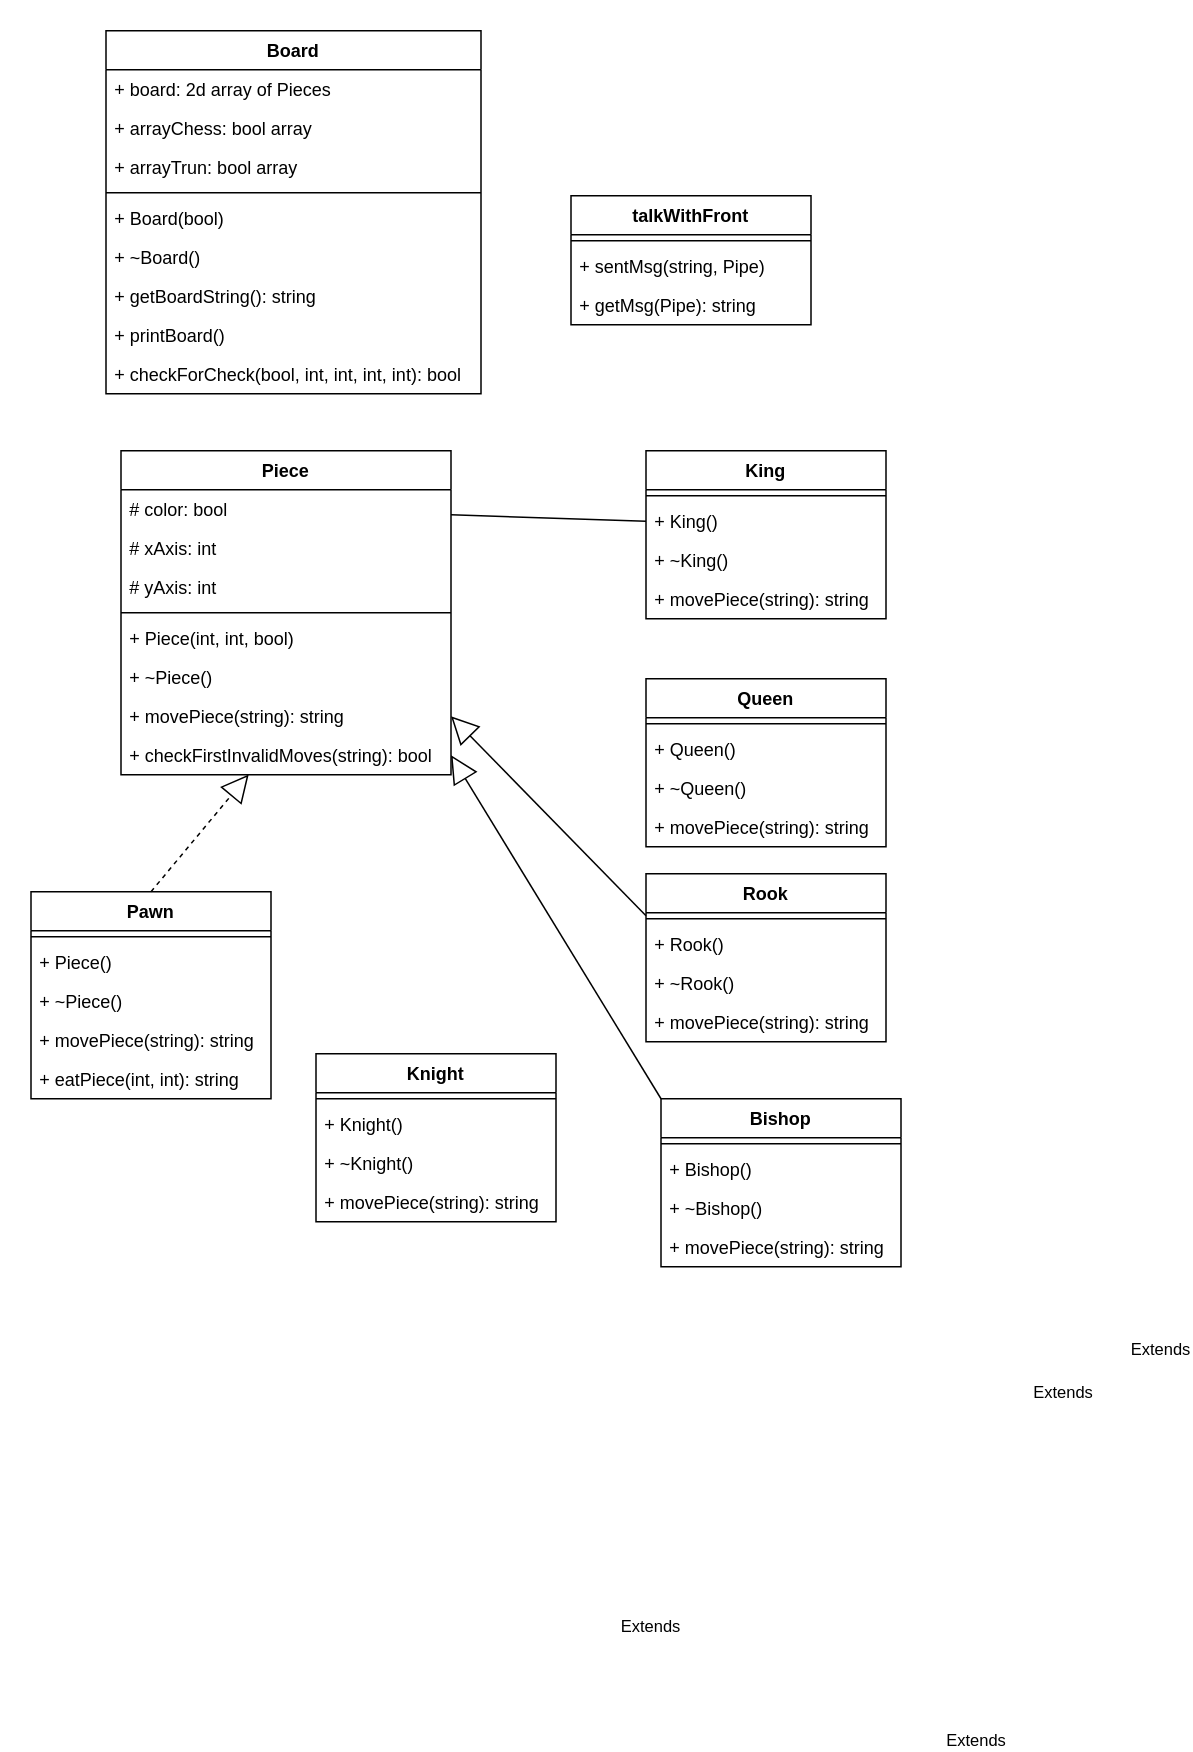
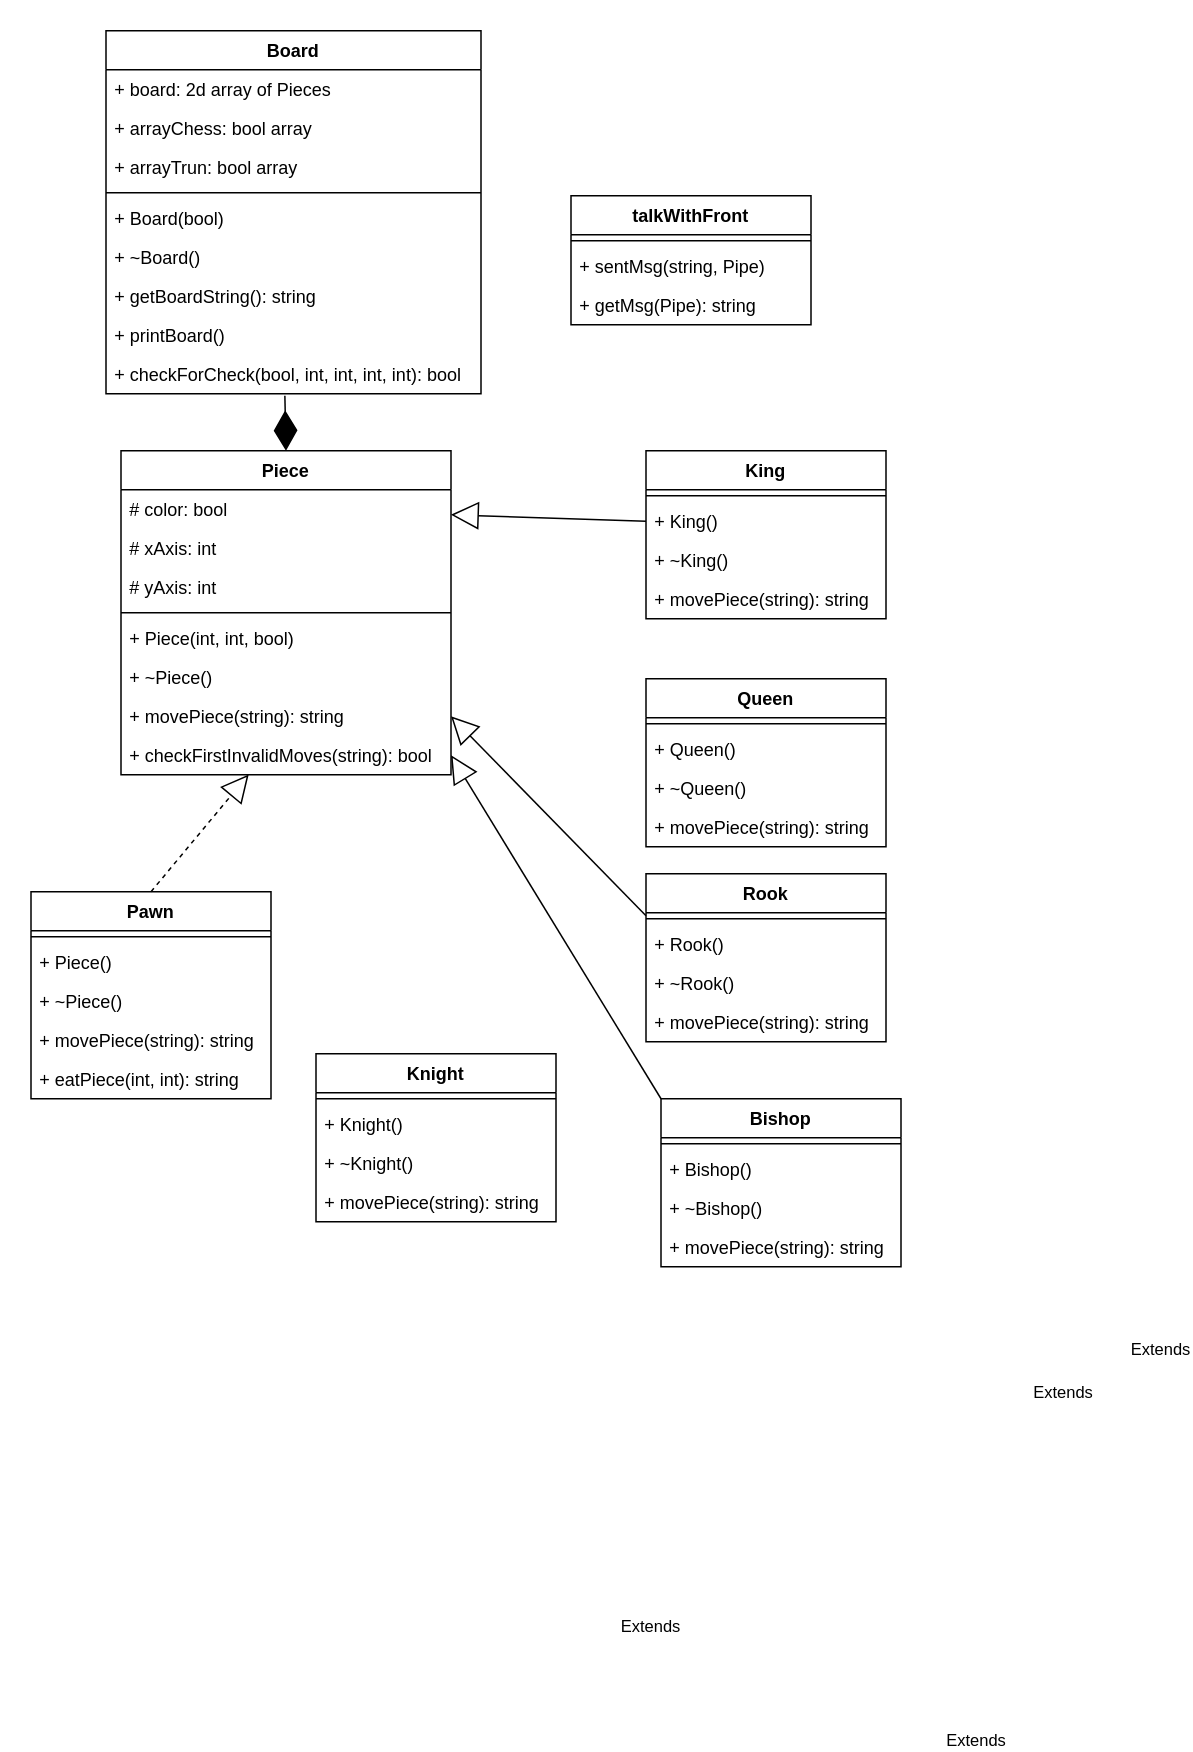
none -> (285, 403)
(466, 515) -> (479, 516)
